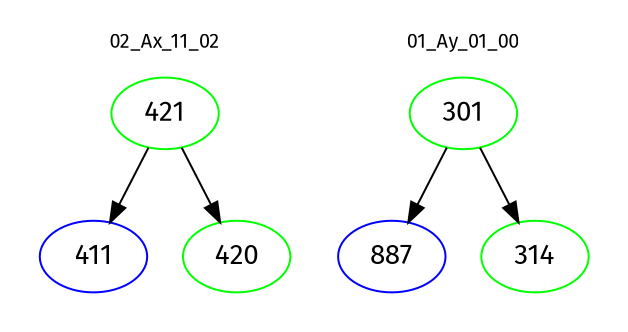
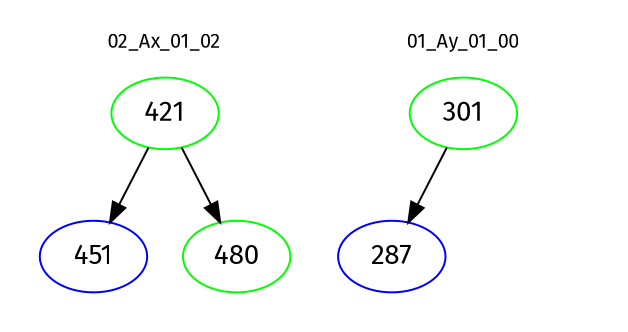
(165, 43) -> (165, 43)
(93, 257) -> (93, 257)
(237, 257) -> (237, 257)
(392, 257) -> (392, 257)
(535, 257) -> none
